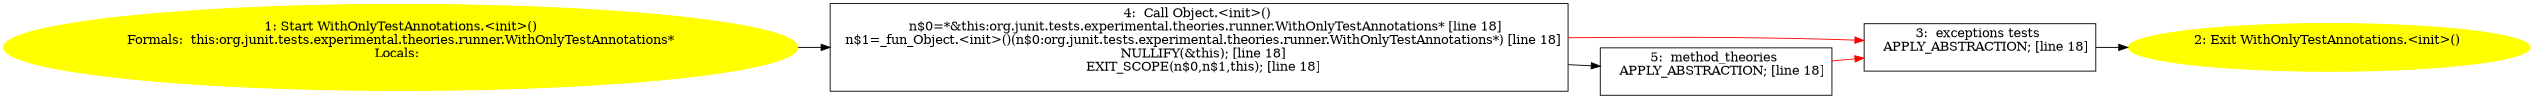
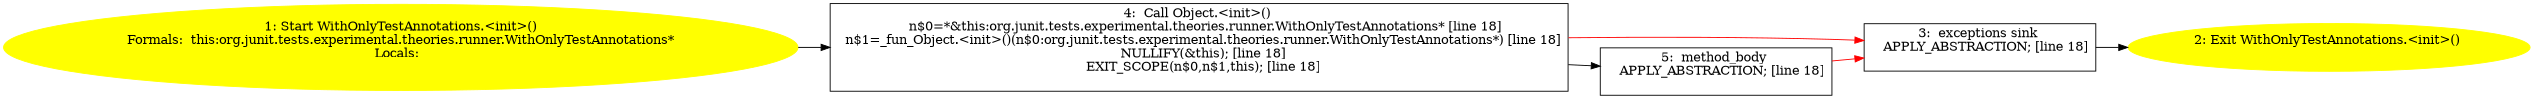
(1980, 47) -> (1980, 47)
(1716, 72) -> (1716, 72)
